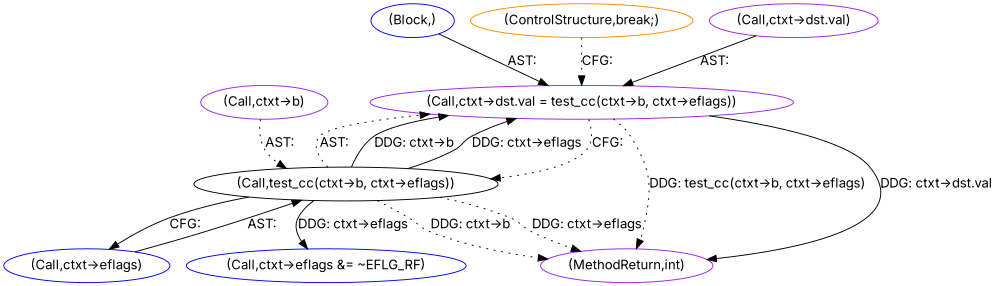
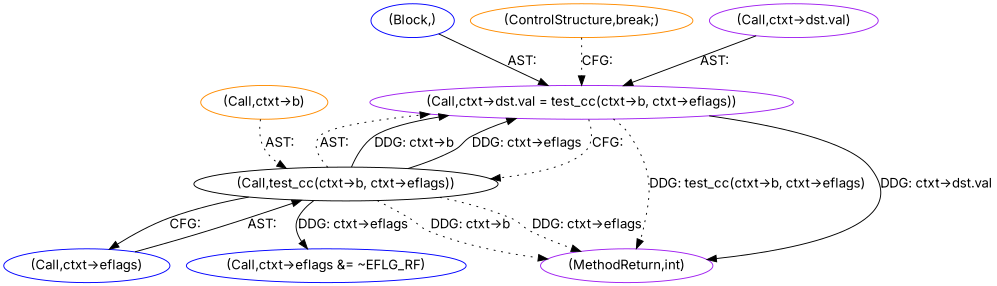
(264, 102) -> (264, 102)
